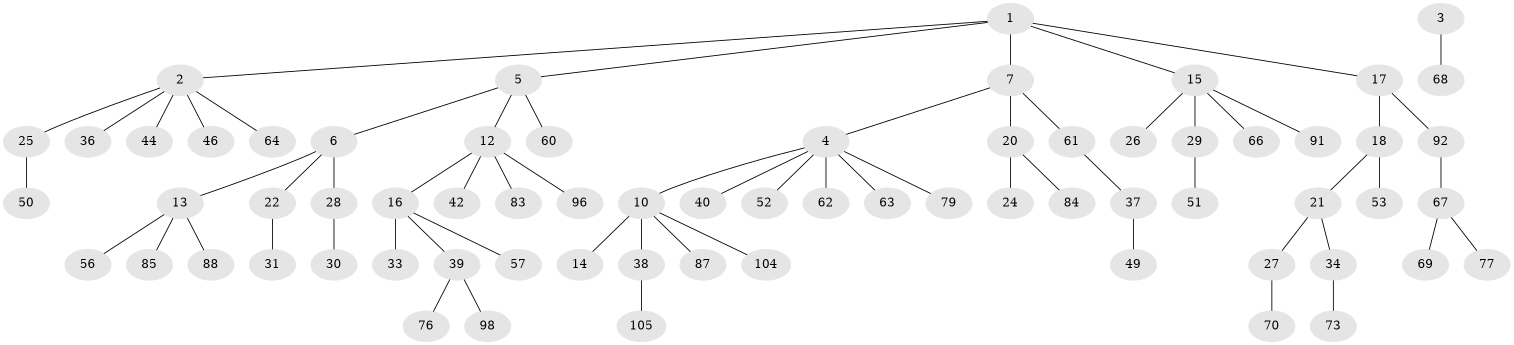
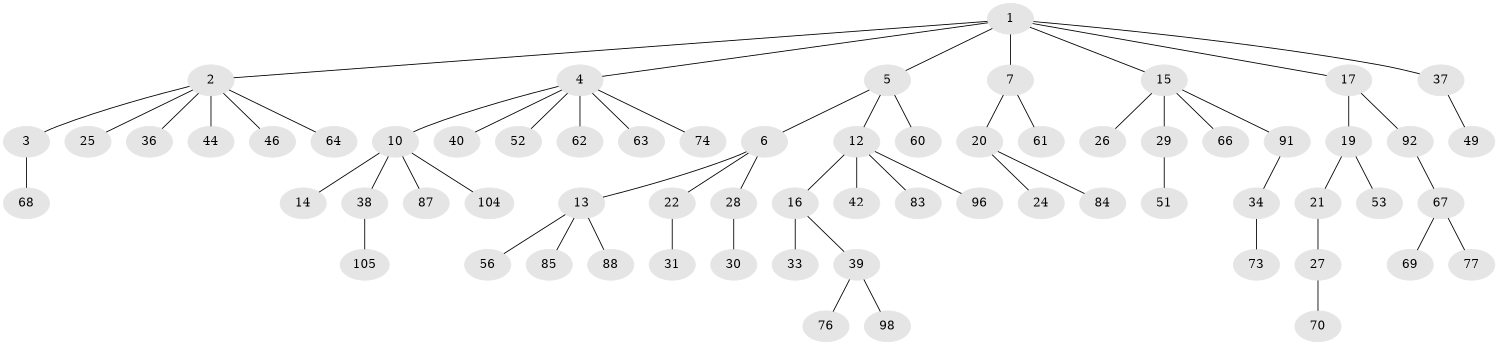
none -> (116, 107)
(918, 111) -> (795, 50)
(1379, 142) -> (1349, 142)
(1103, 172) -> (1227, 42)
(26, 203) -> none
(949, 203) -> (703, 142)
(1326, 234) -> (1272, 173)
(518, 265) -> none
